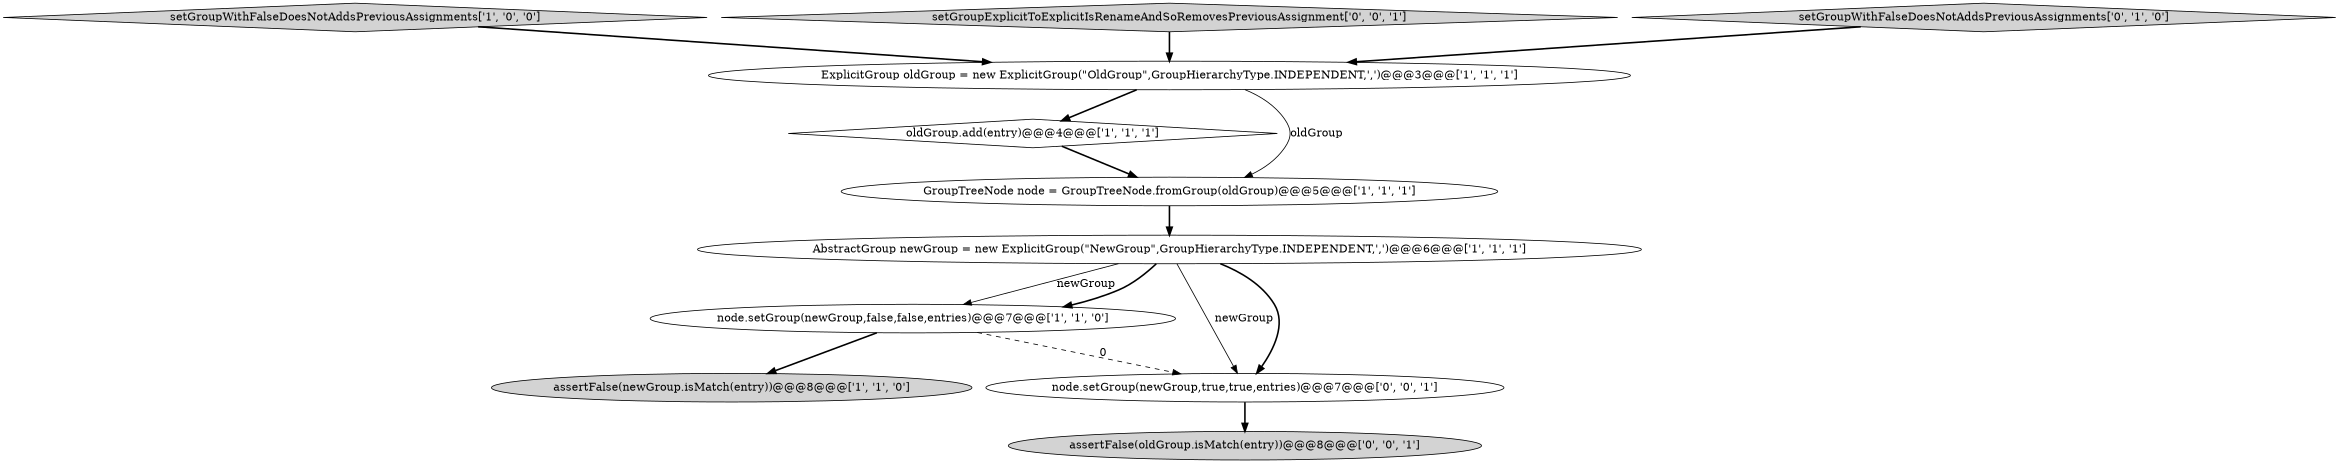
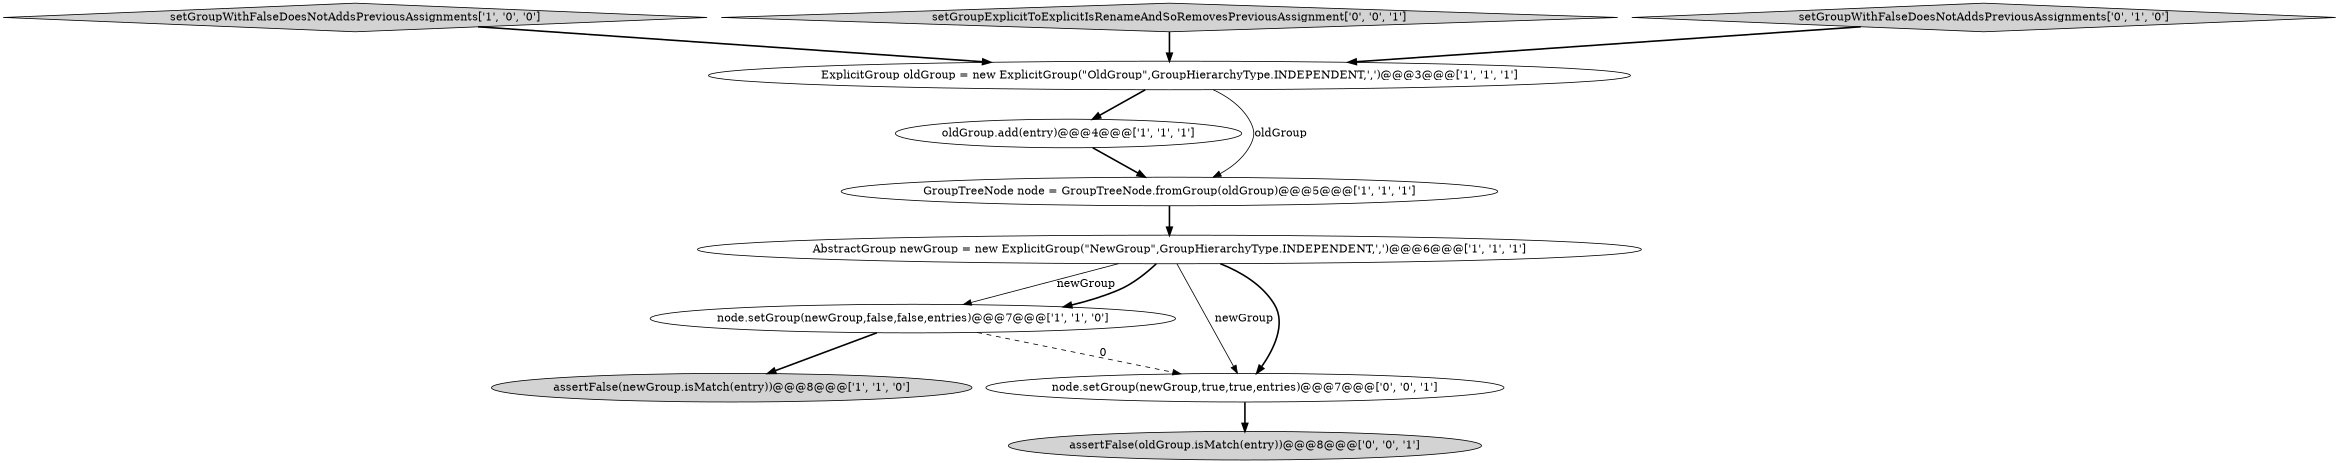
(1033, 133) -> (1069, 133)
